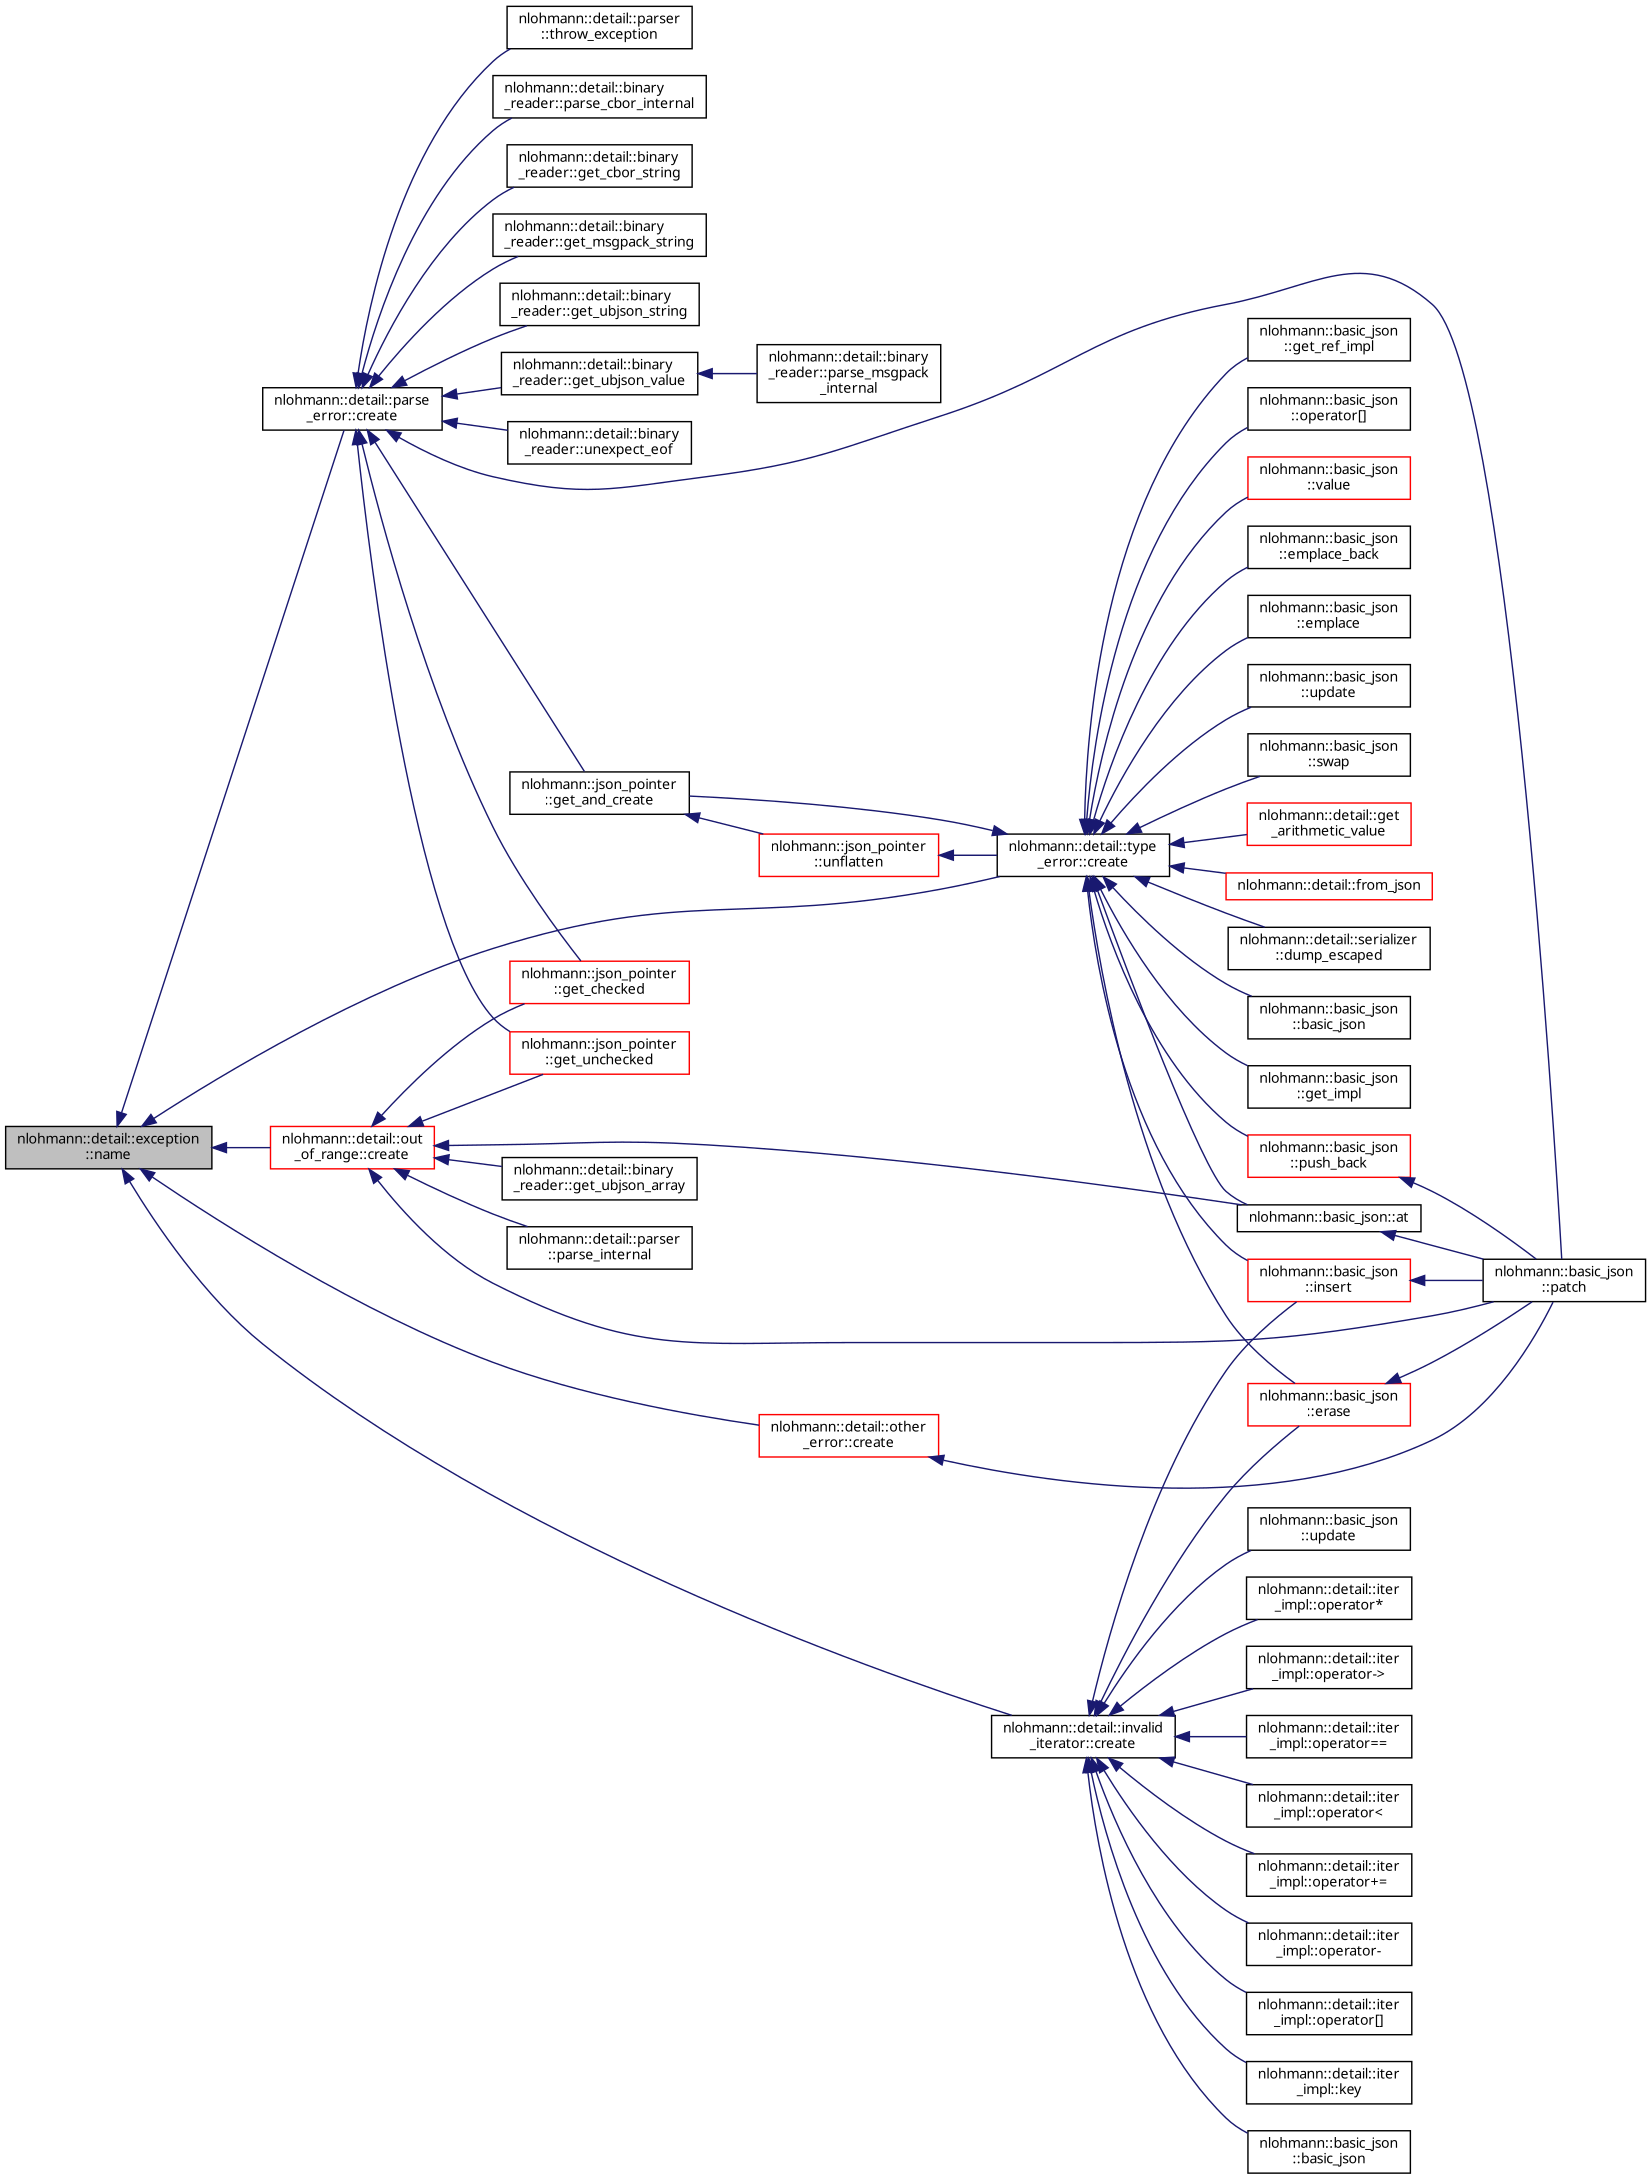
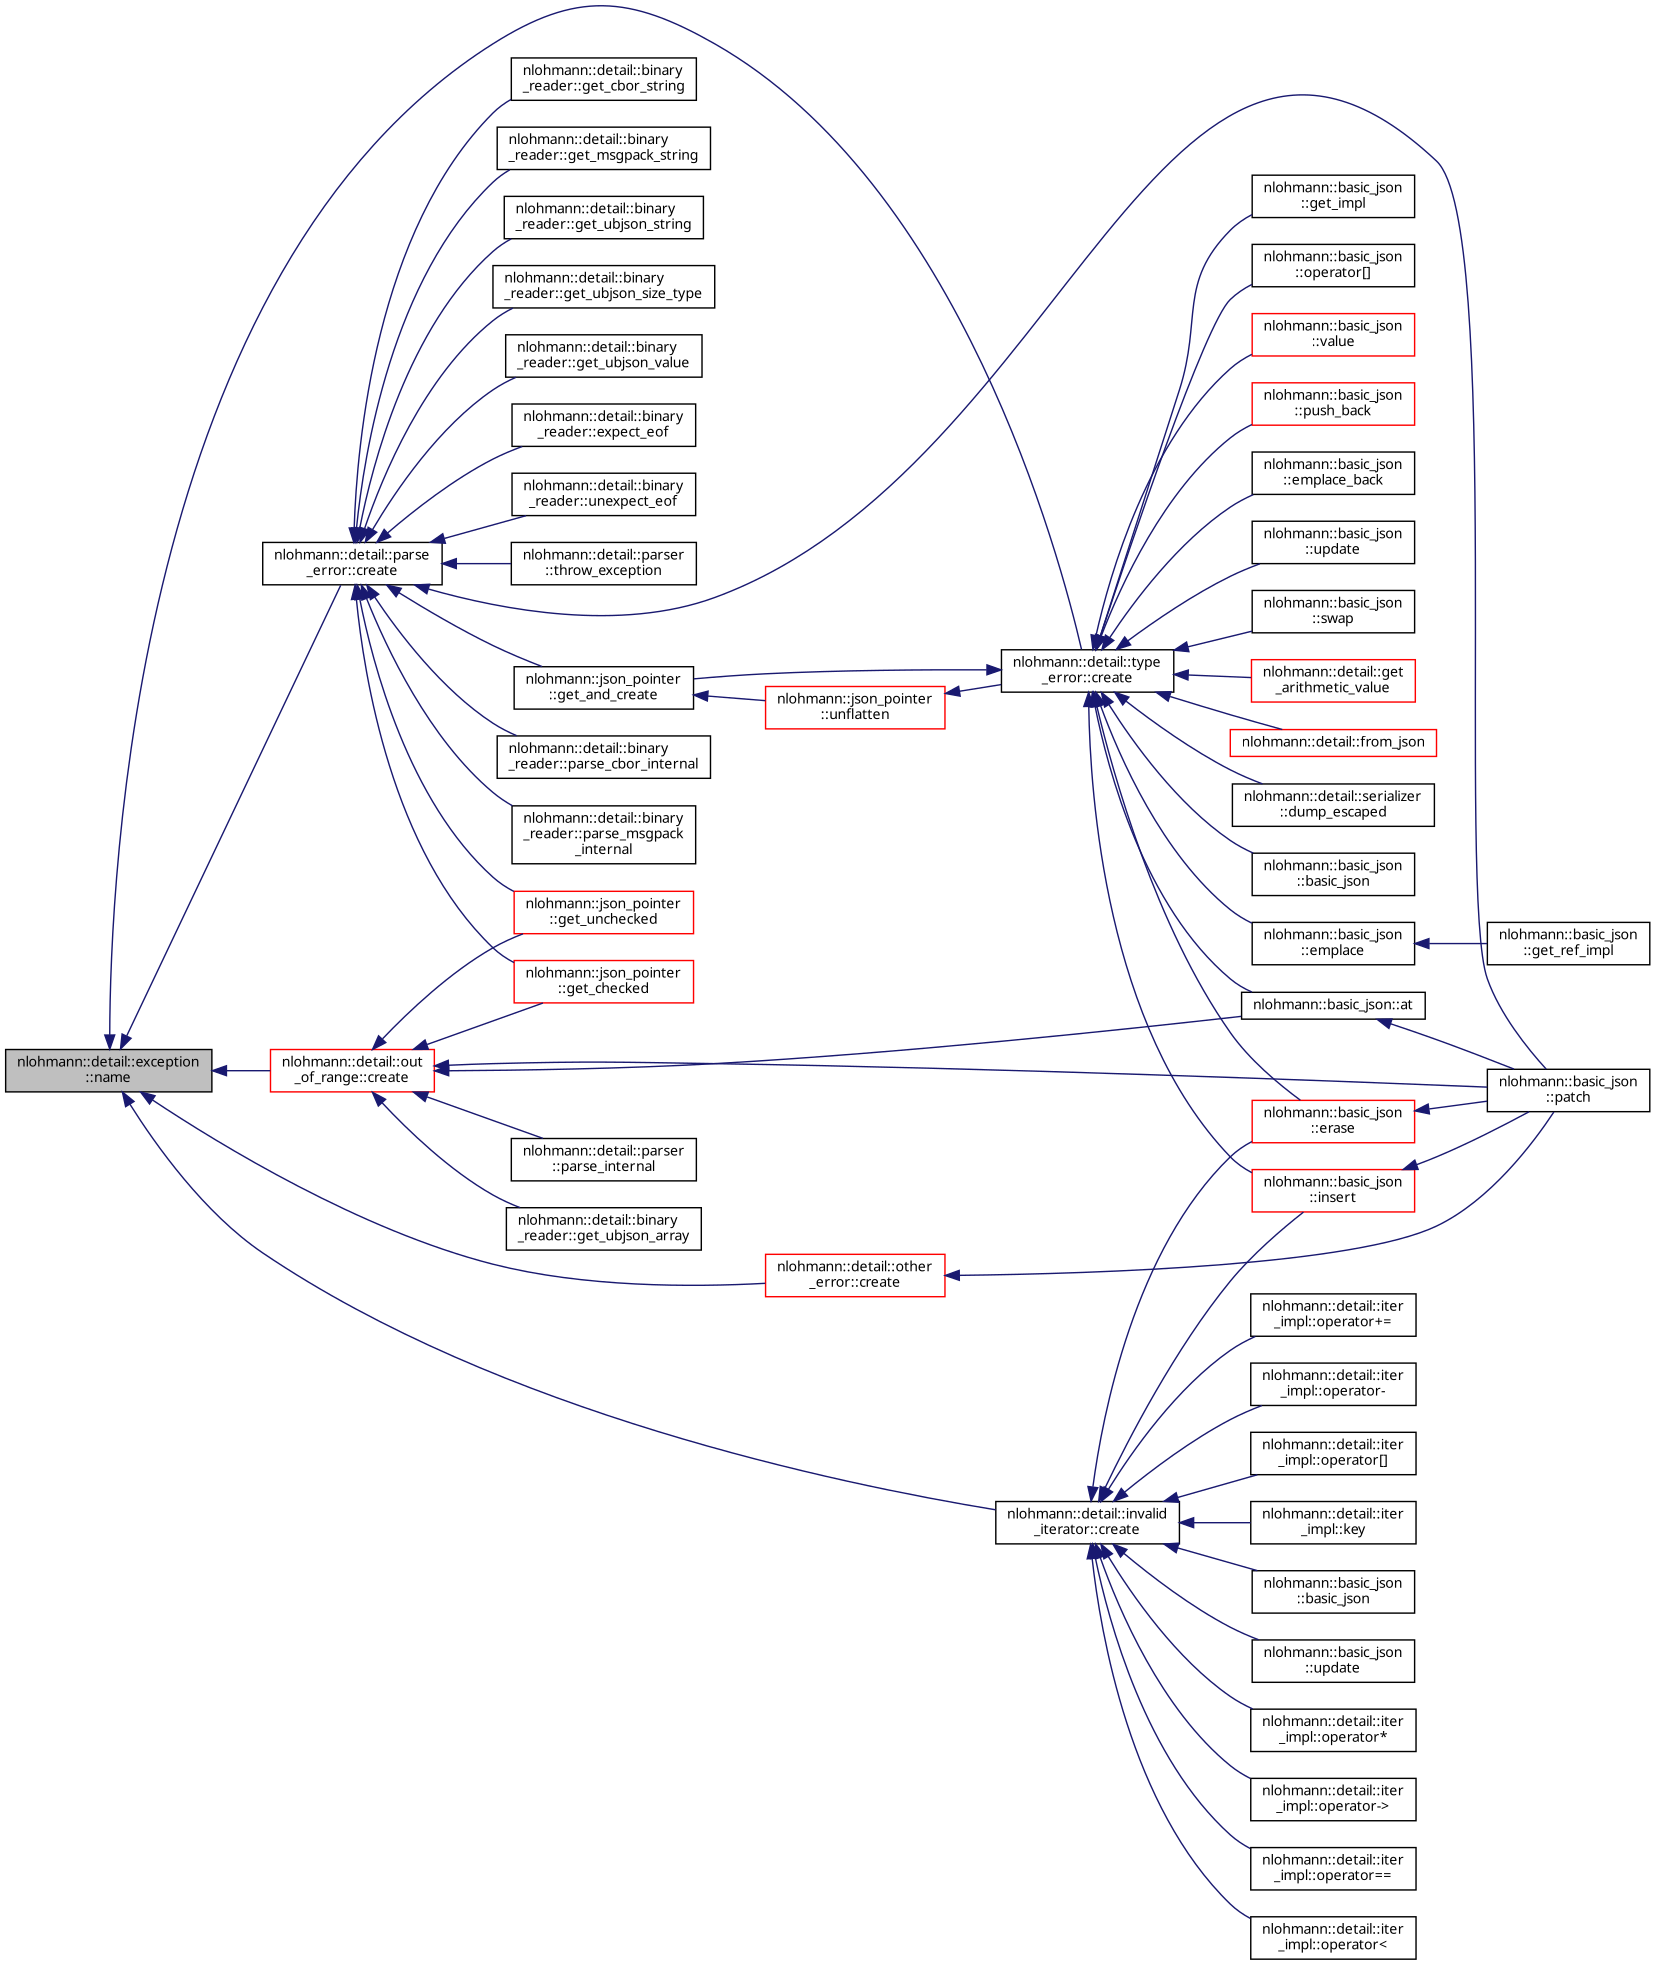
none -> (604, 287)
(735, 374) -> (425, 713)
none -> (604, 425)
(1121, 571) -> (1458, 944)
(1477, 1217) -> none
